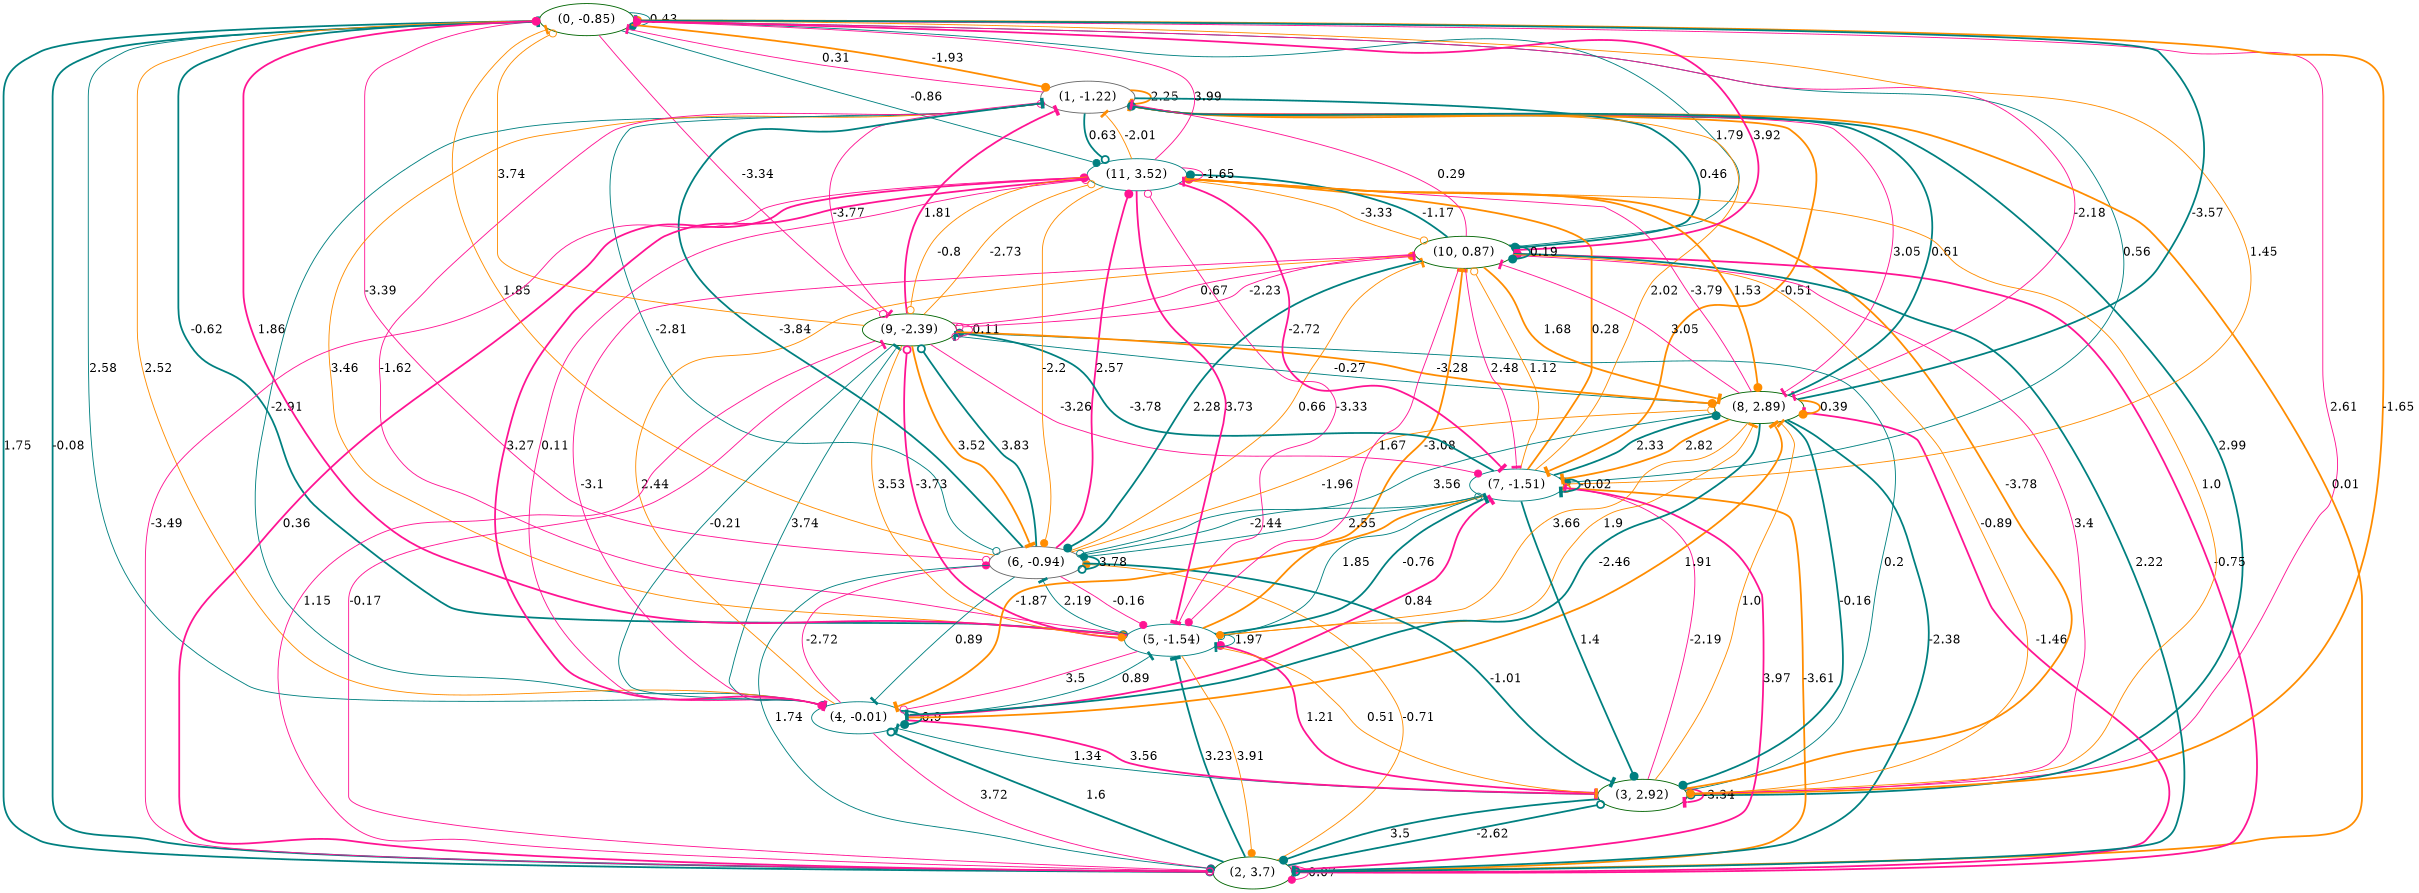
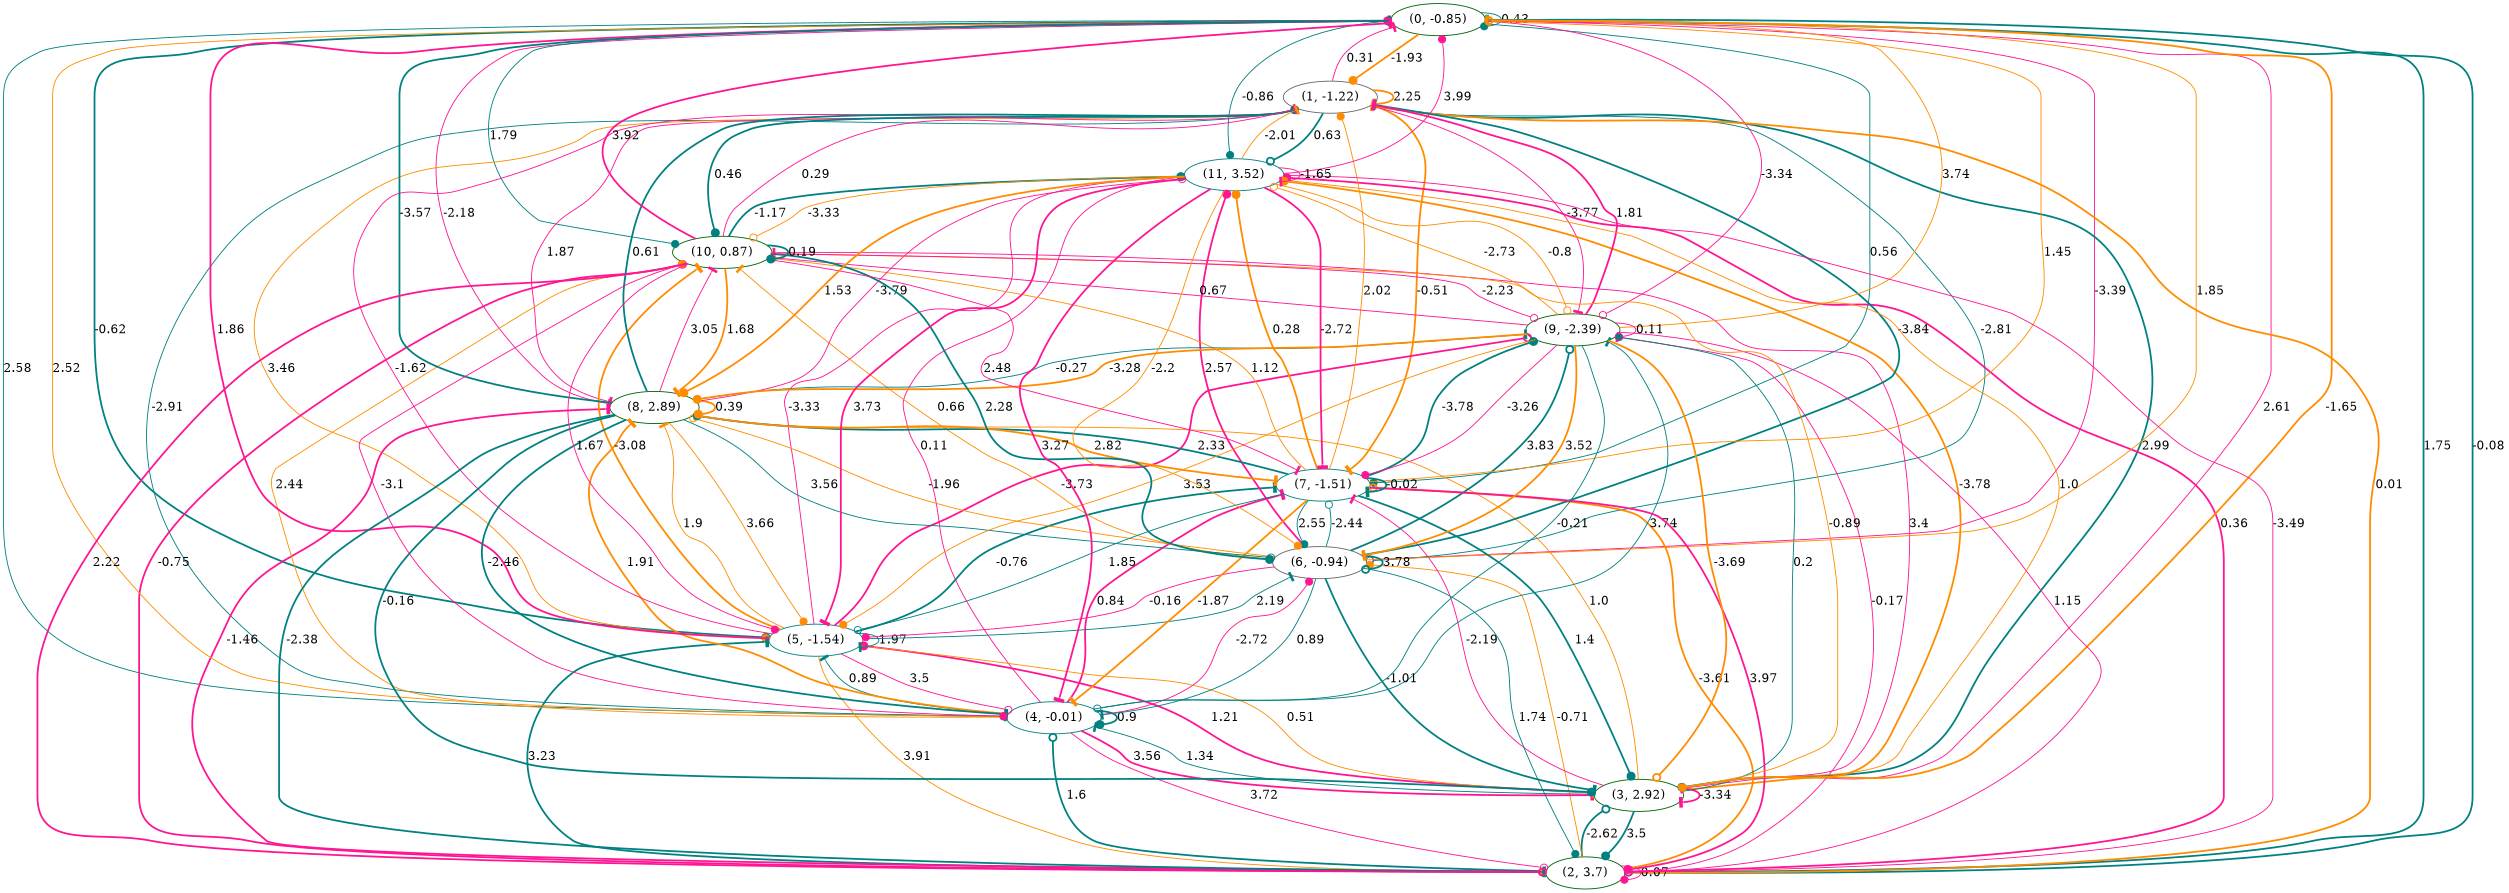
(1907, 252) -> (561, 252)
none -> (1707, 537)
(2183, 759) -> (298, 853)
